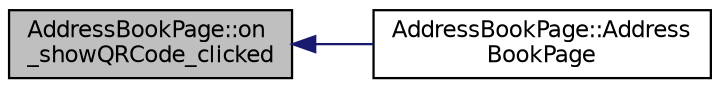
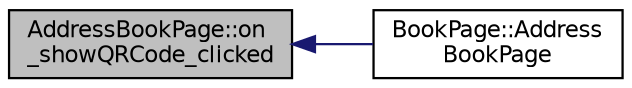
(542, 44) -> (498, 44)
